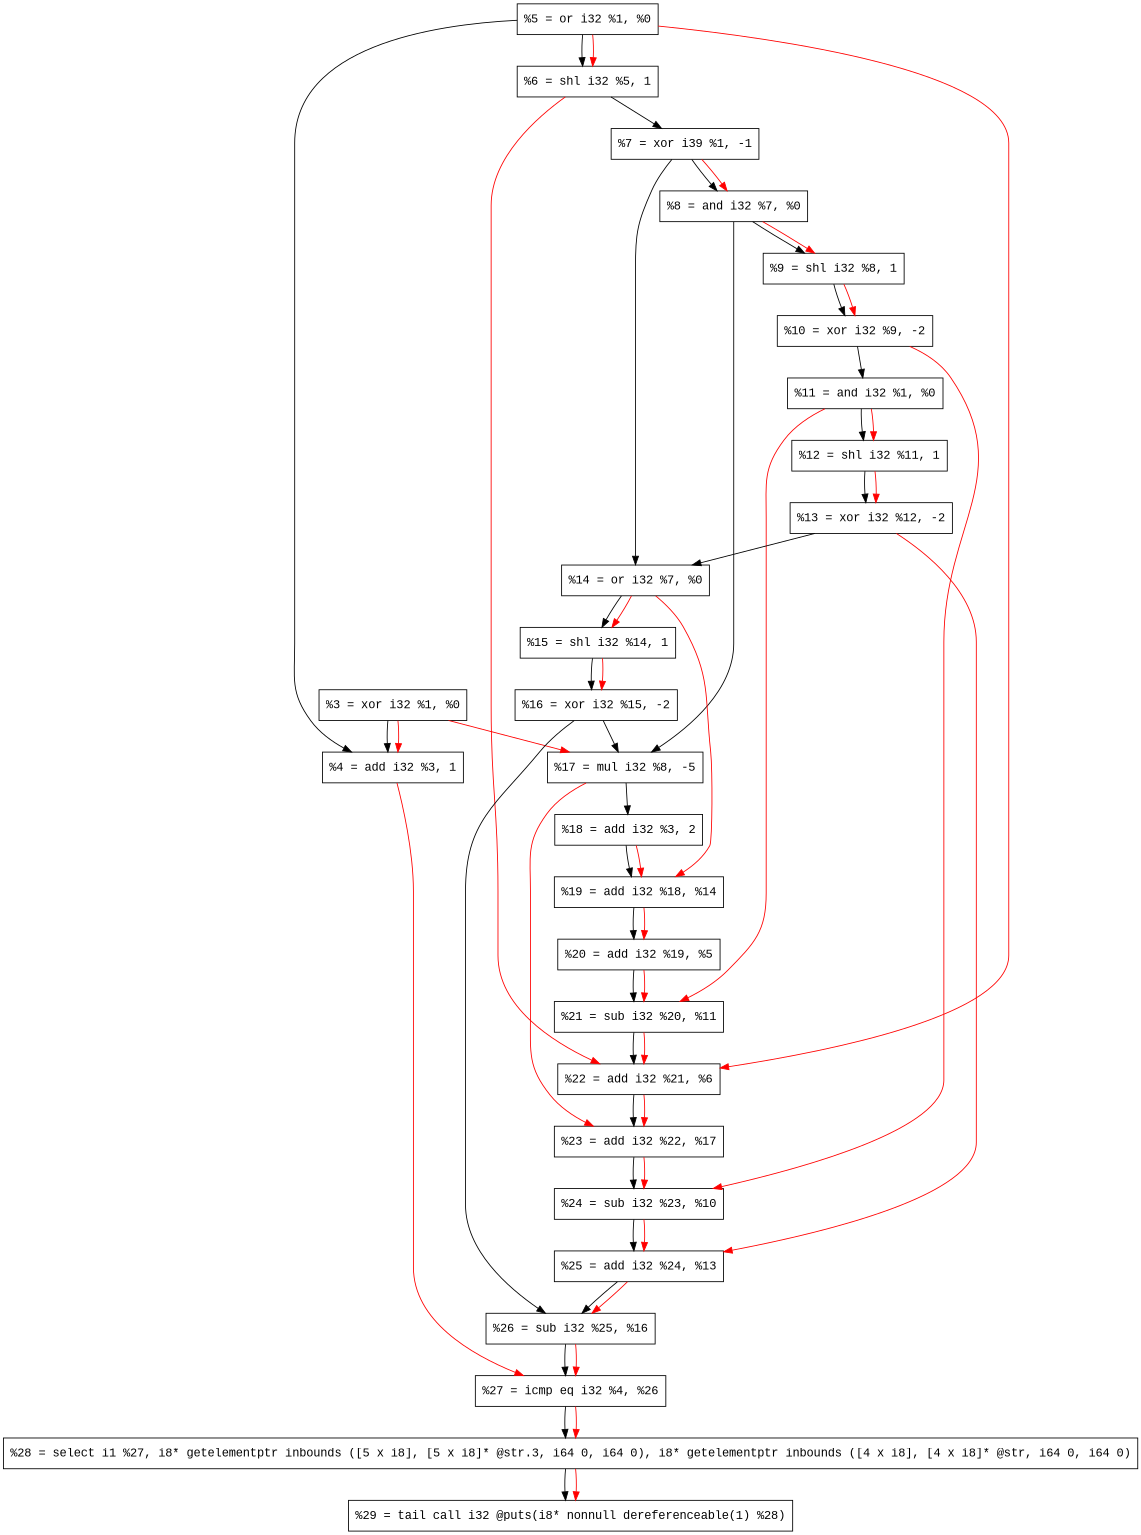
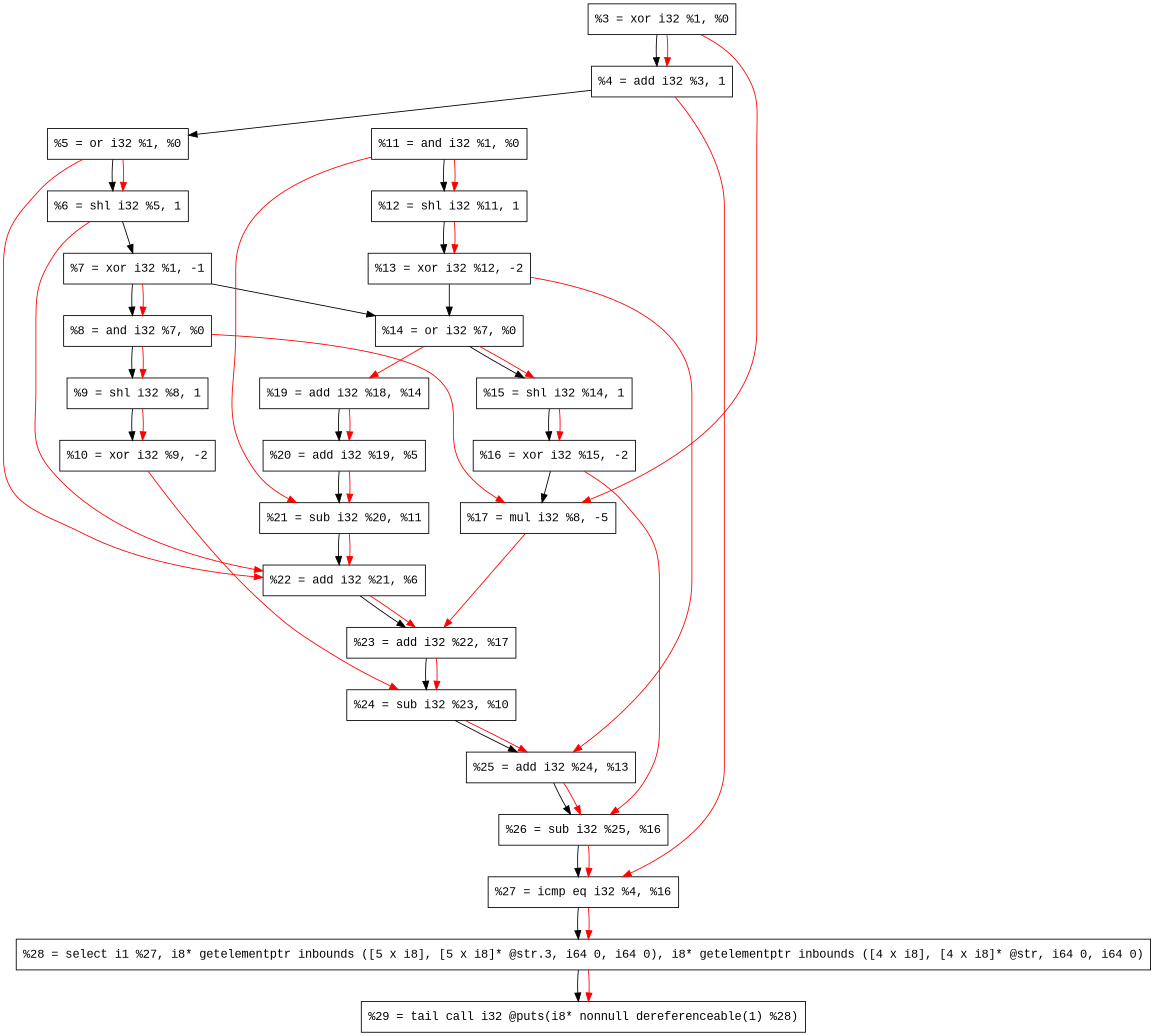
(685, 144) -> (138, 269)
(295, 316) -> (394, 112)
(859, 358) -> none
(734, 499) -> (388, 357)
(629, 830) -> none
(466, 1009) -> (659, 632)
(571, 1391) -> (583, 892)
